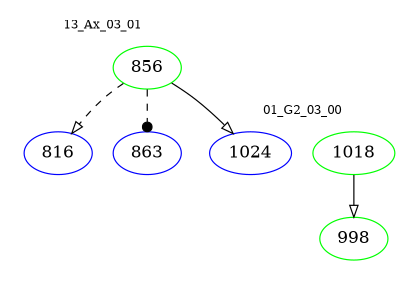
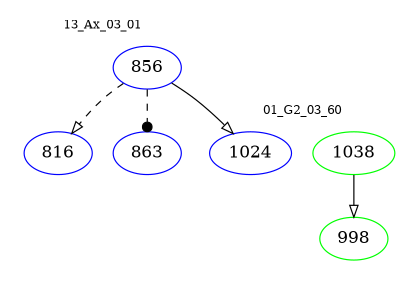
(147, 68) -> (147, 68)
(303, 111) -> (303, 111)
(354, 153) -> (354, 153)
